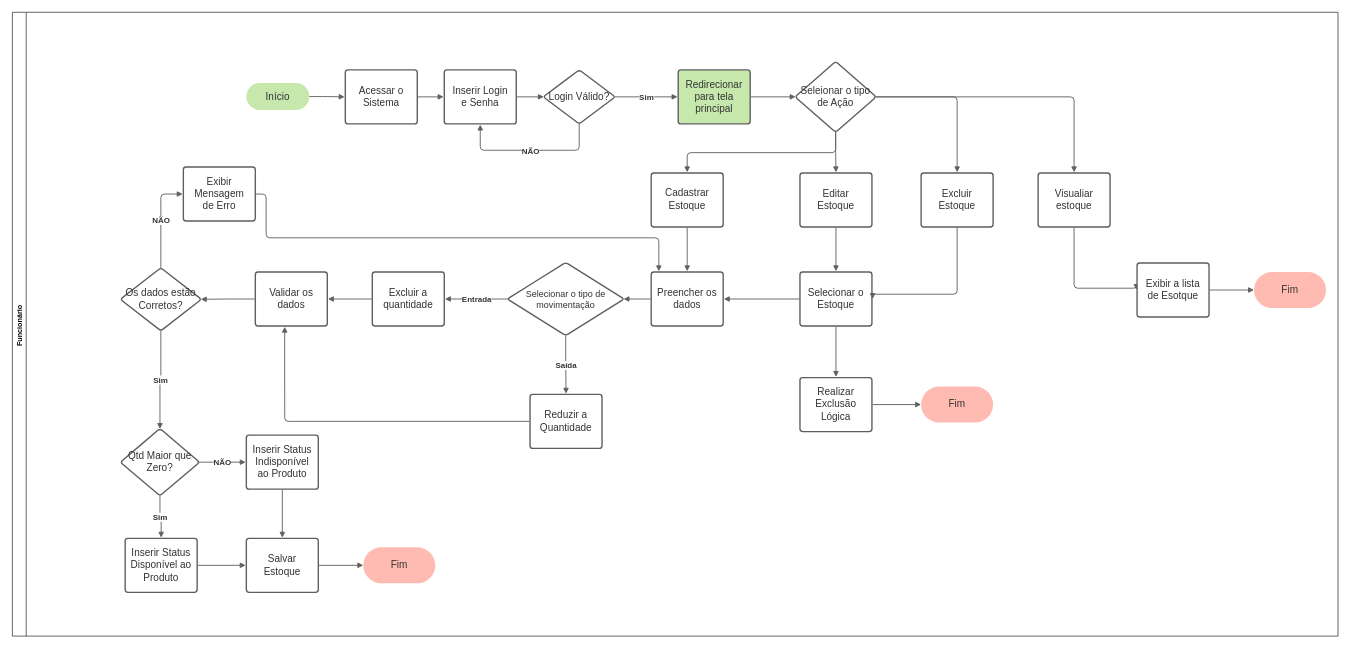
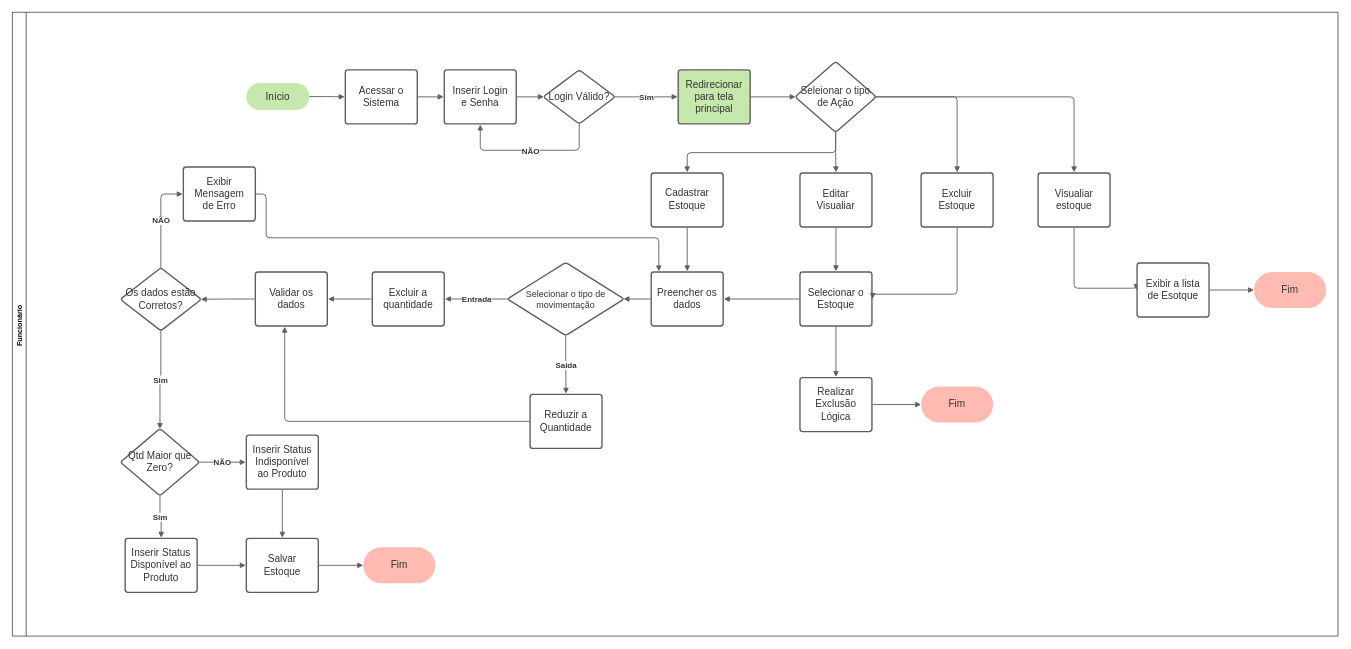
(836, 200) -> (836, 200)
